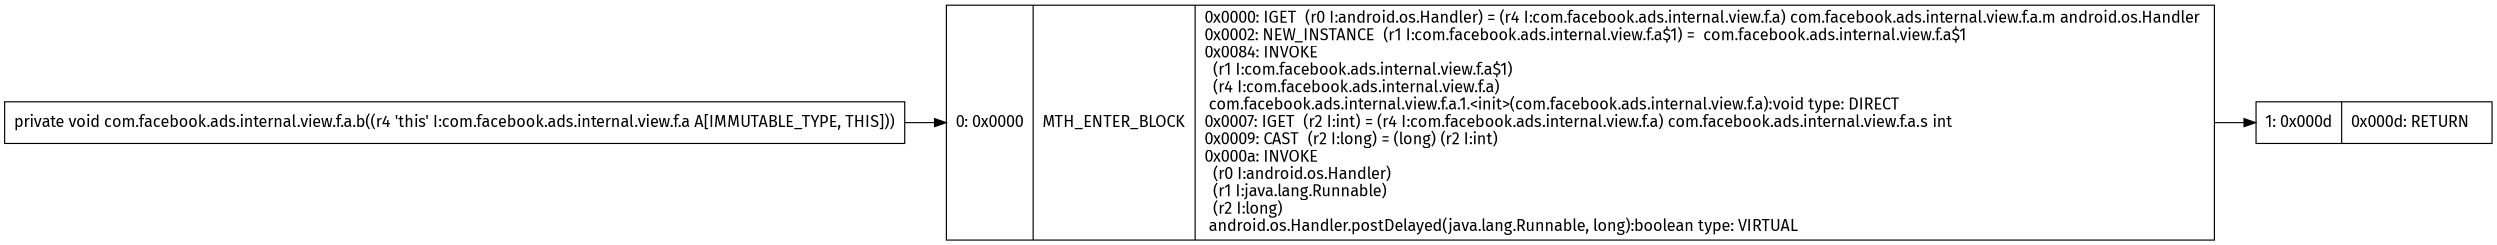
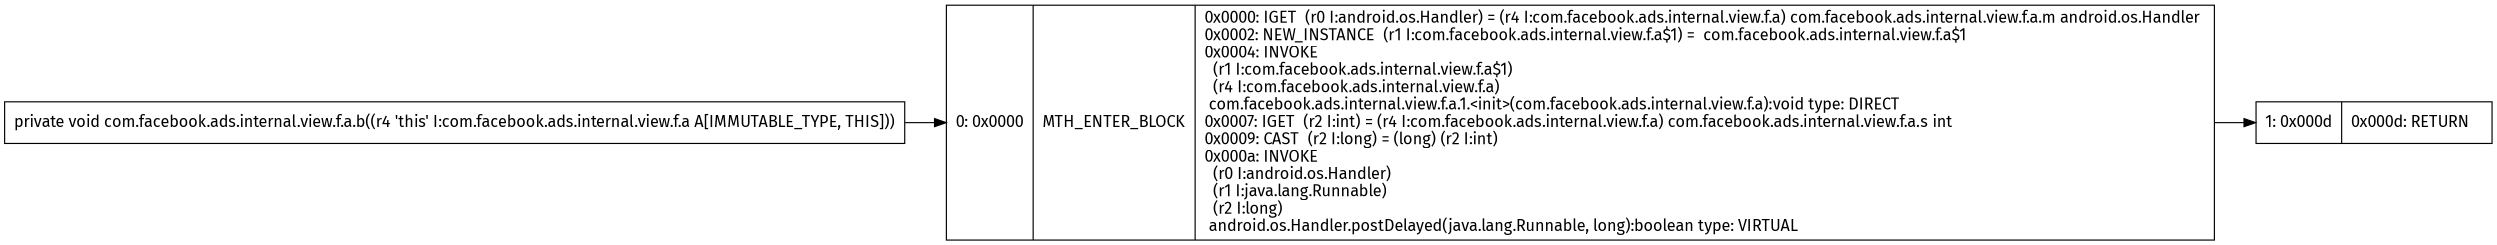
(1266, 53) -> (1266, 53)
